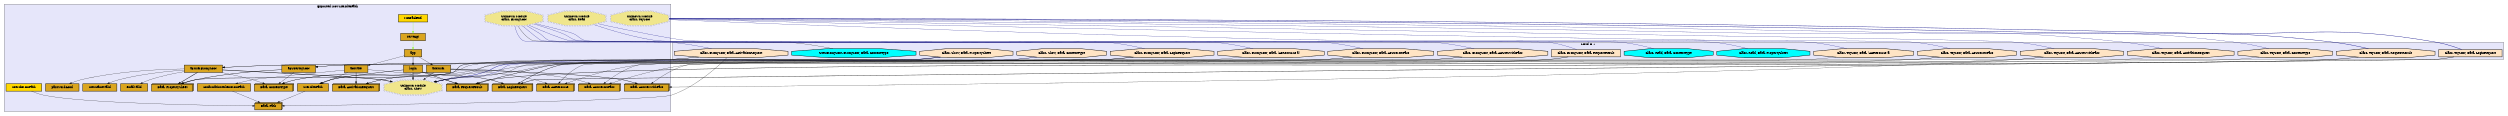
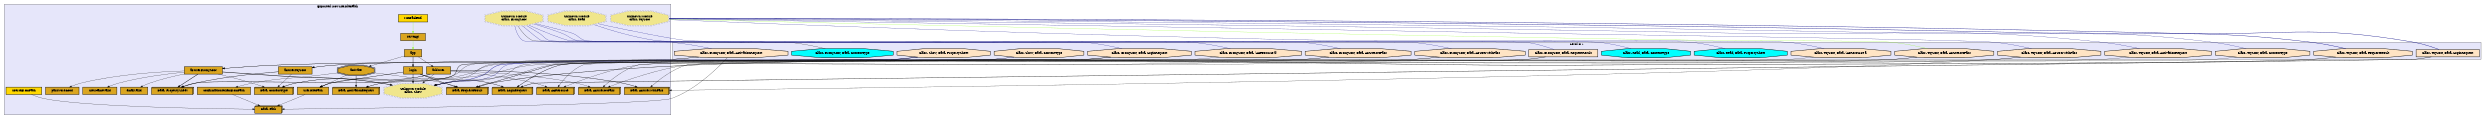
(1310, 33) -> (1299, 33)
(854, 53) -> (842, 53)
(356, 69) -> (356, 70)
